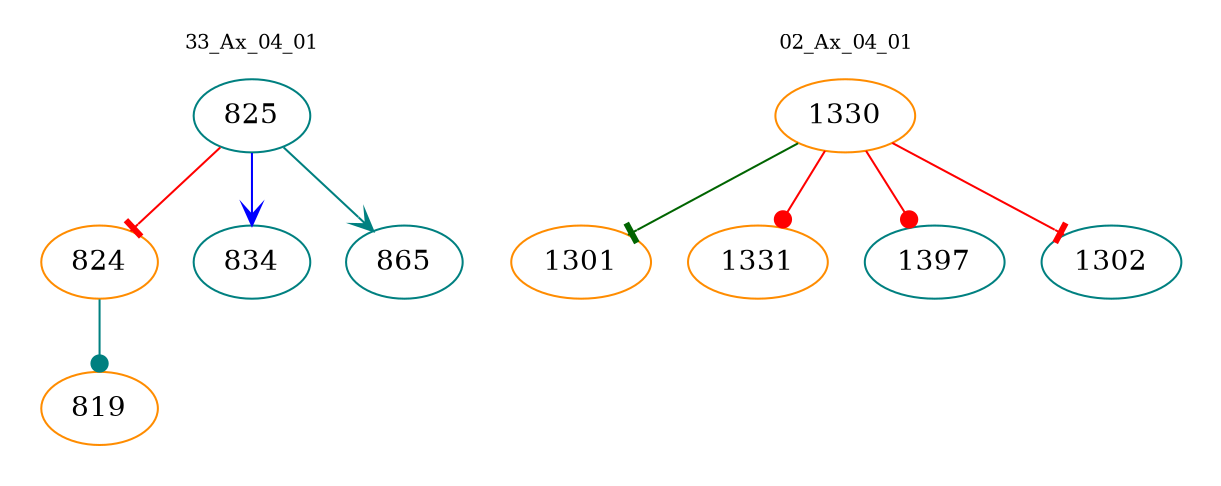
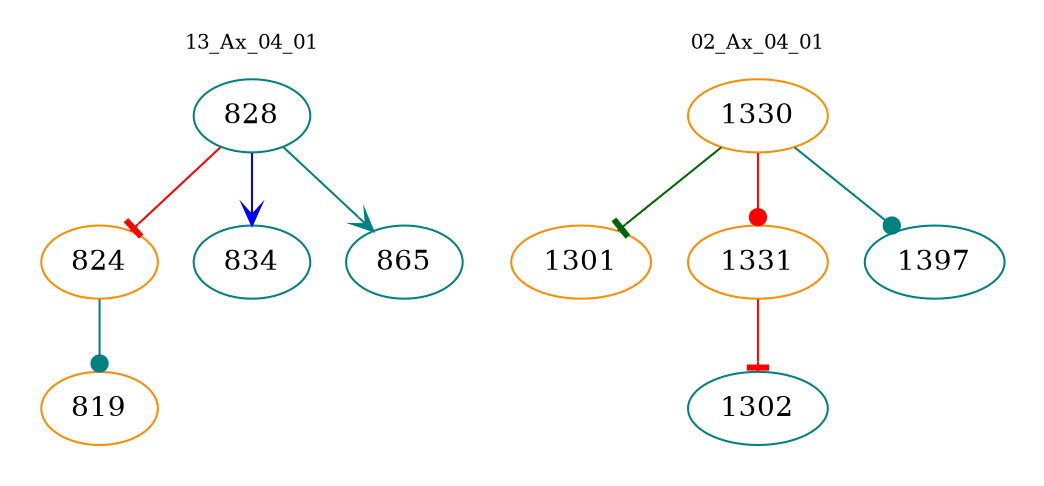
(252, 44) -> (252, 44)
(252, 116) -> (252, 116)
(885, 182) -> (840, 184)
(973, 186) -> (758, 330)
